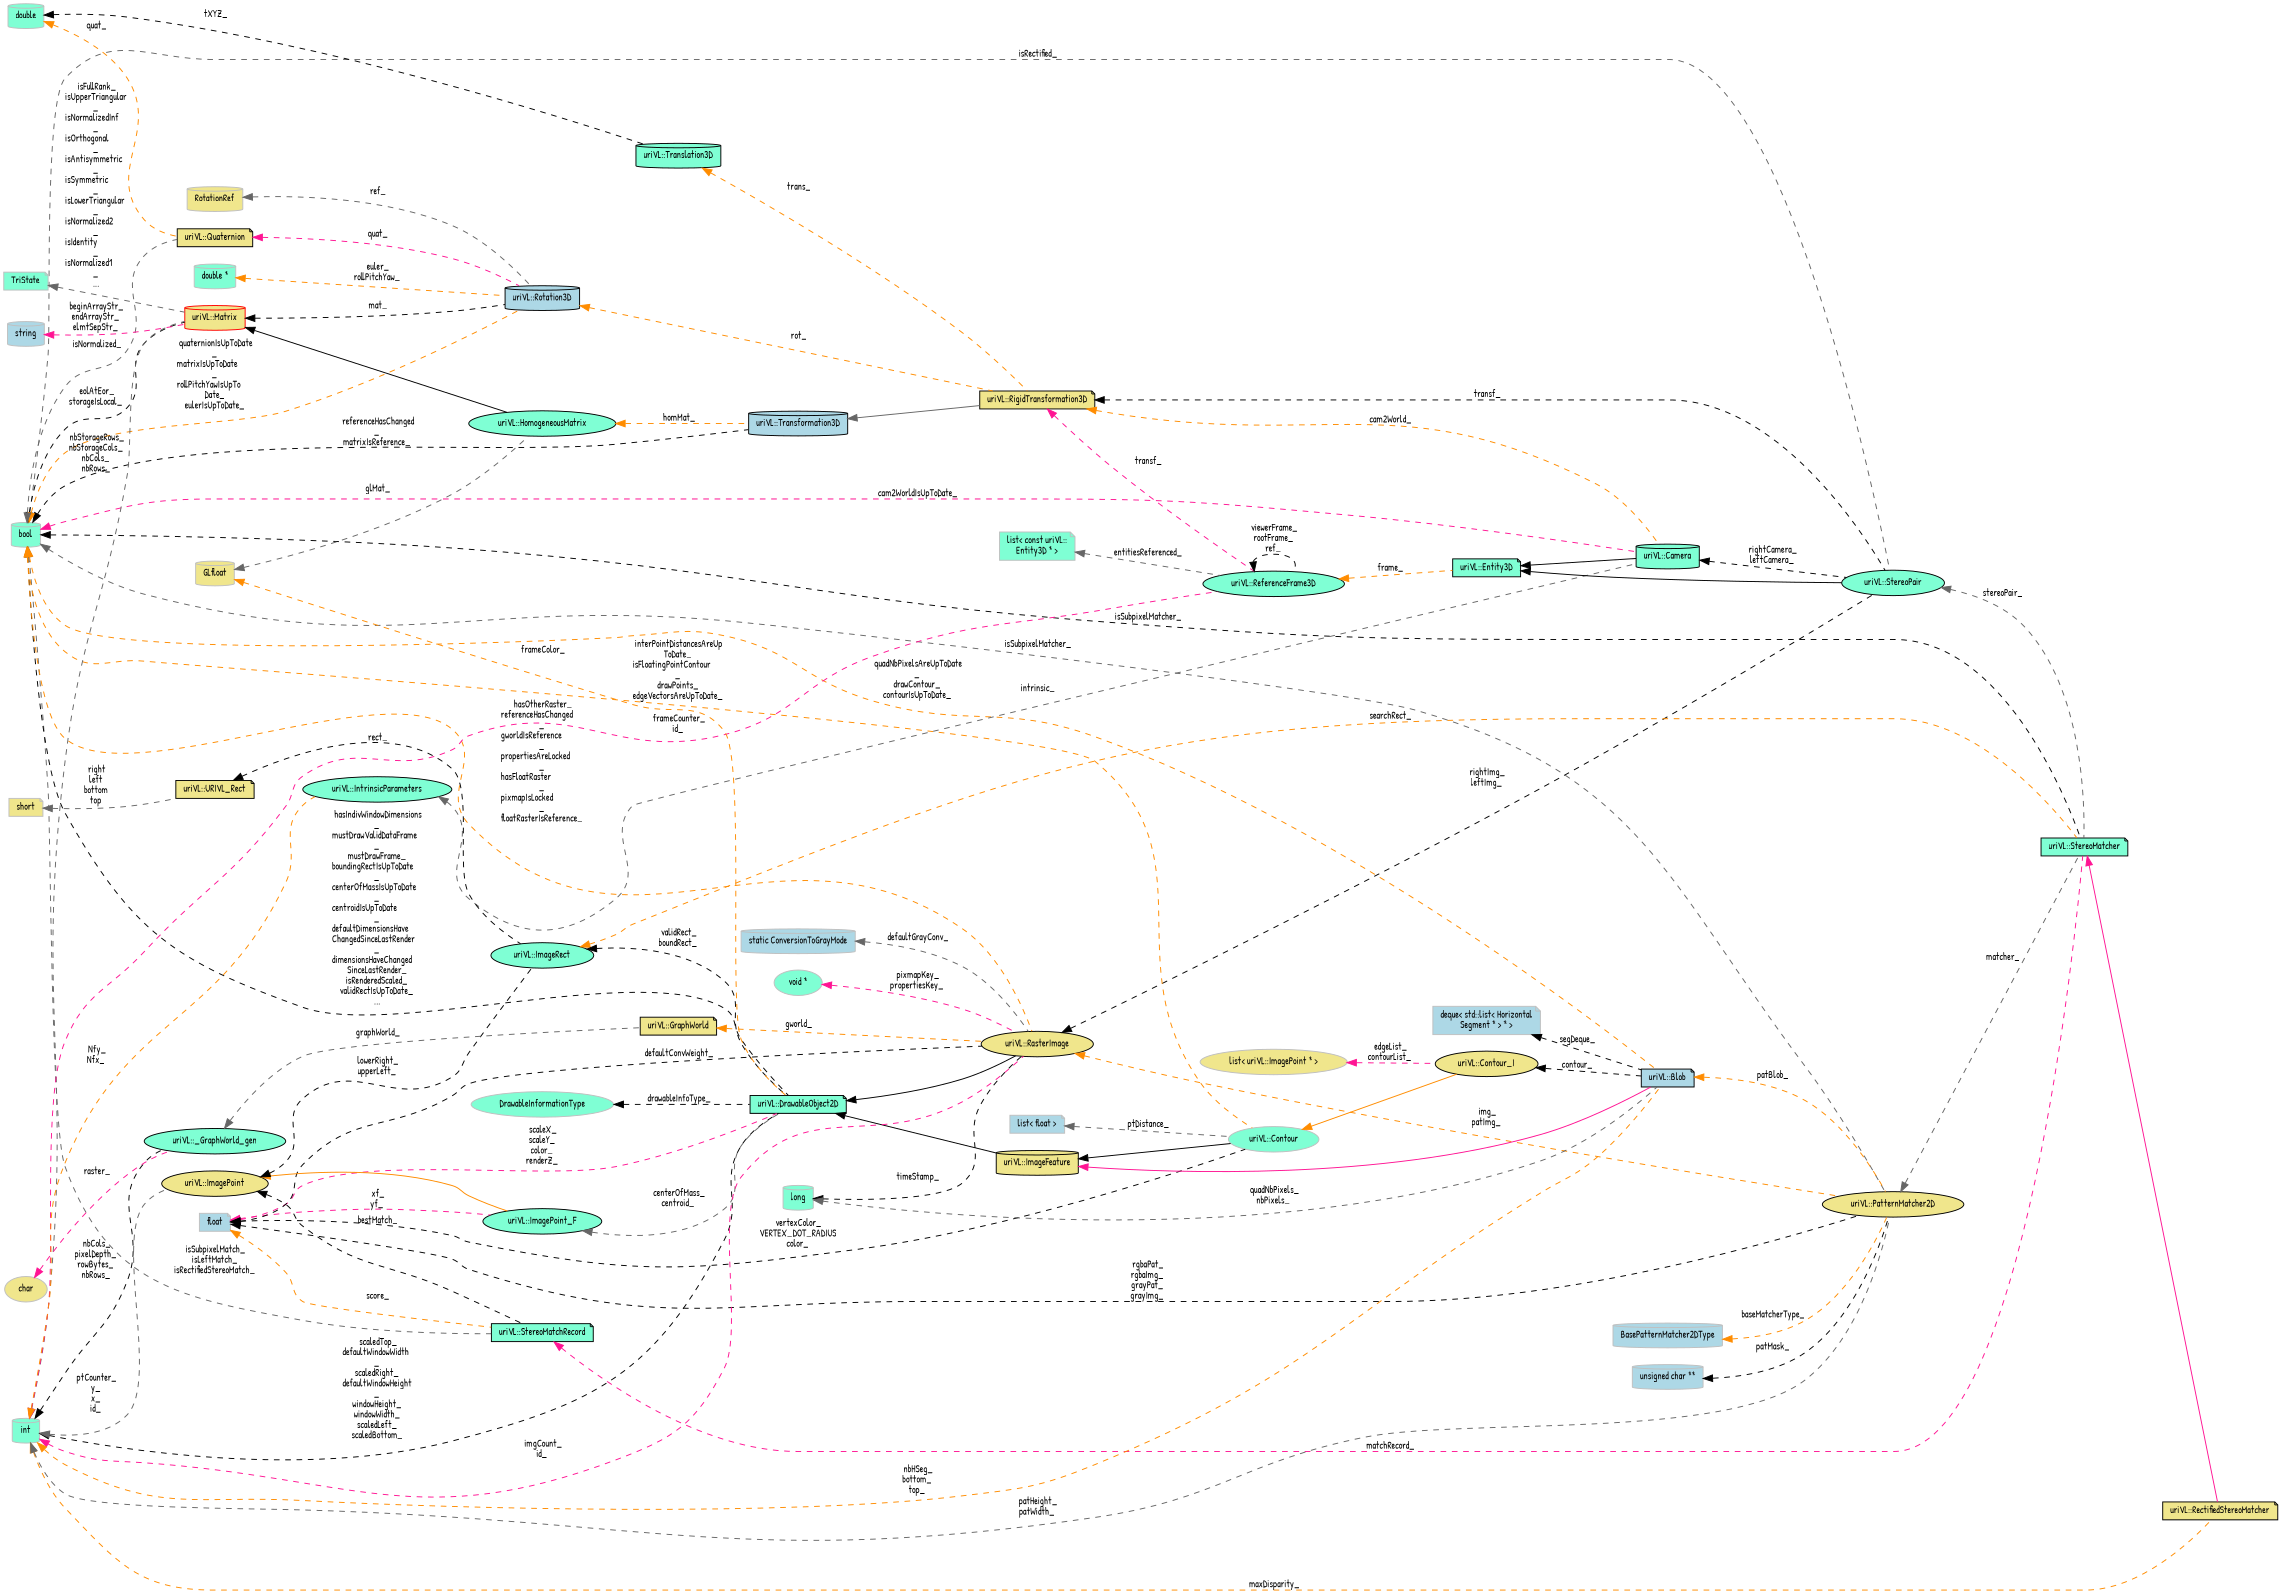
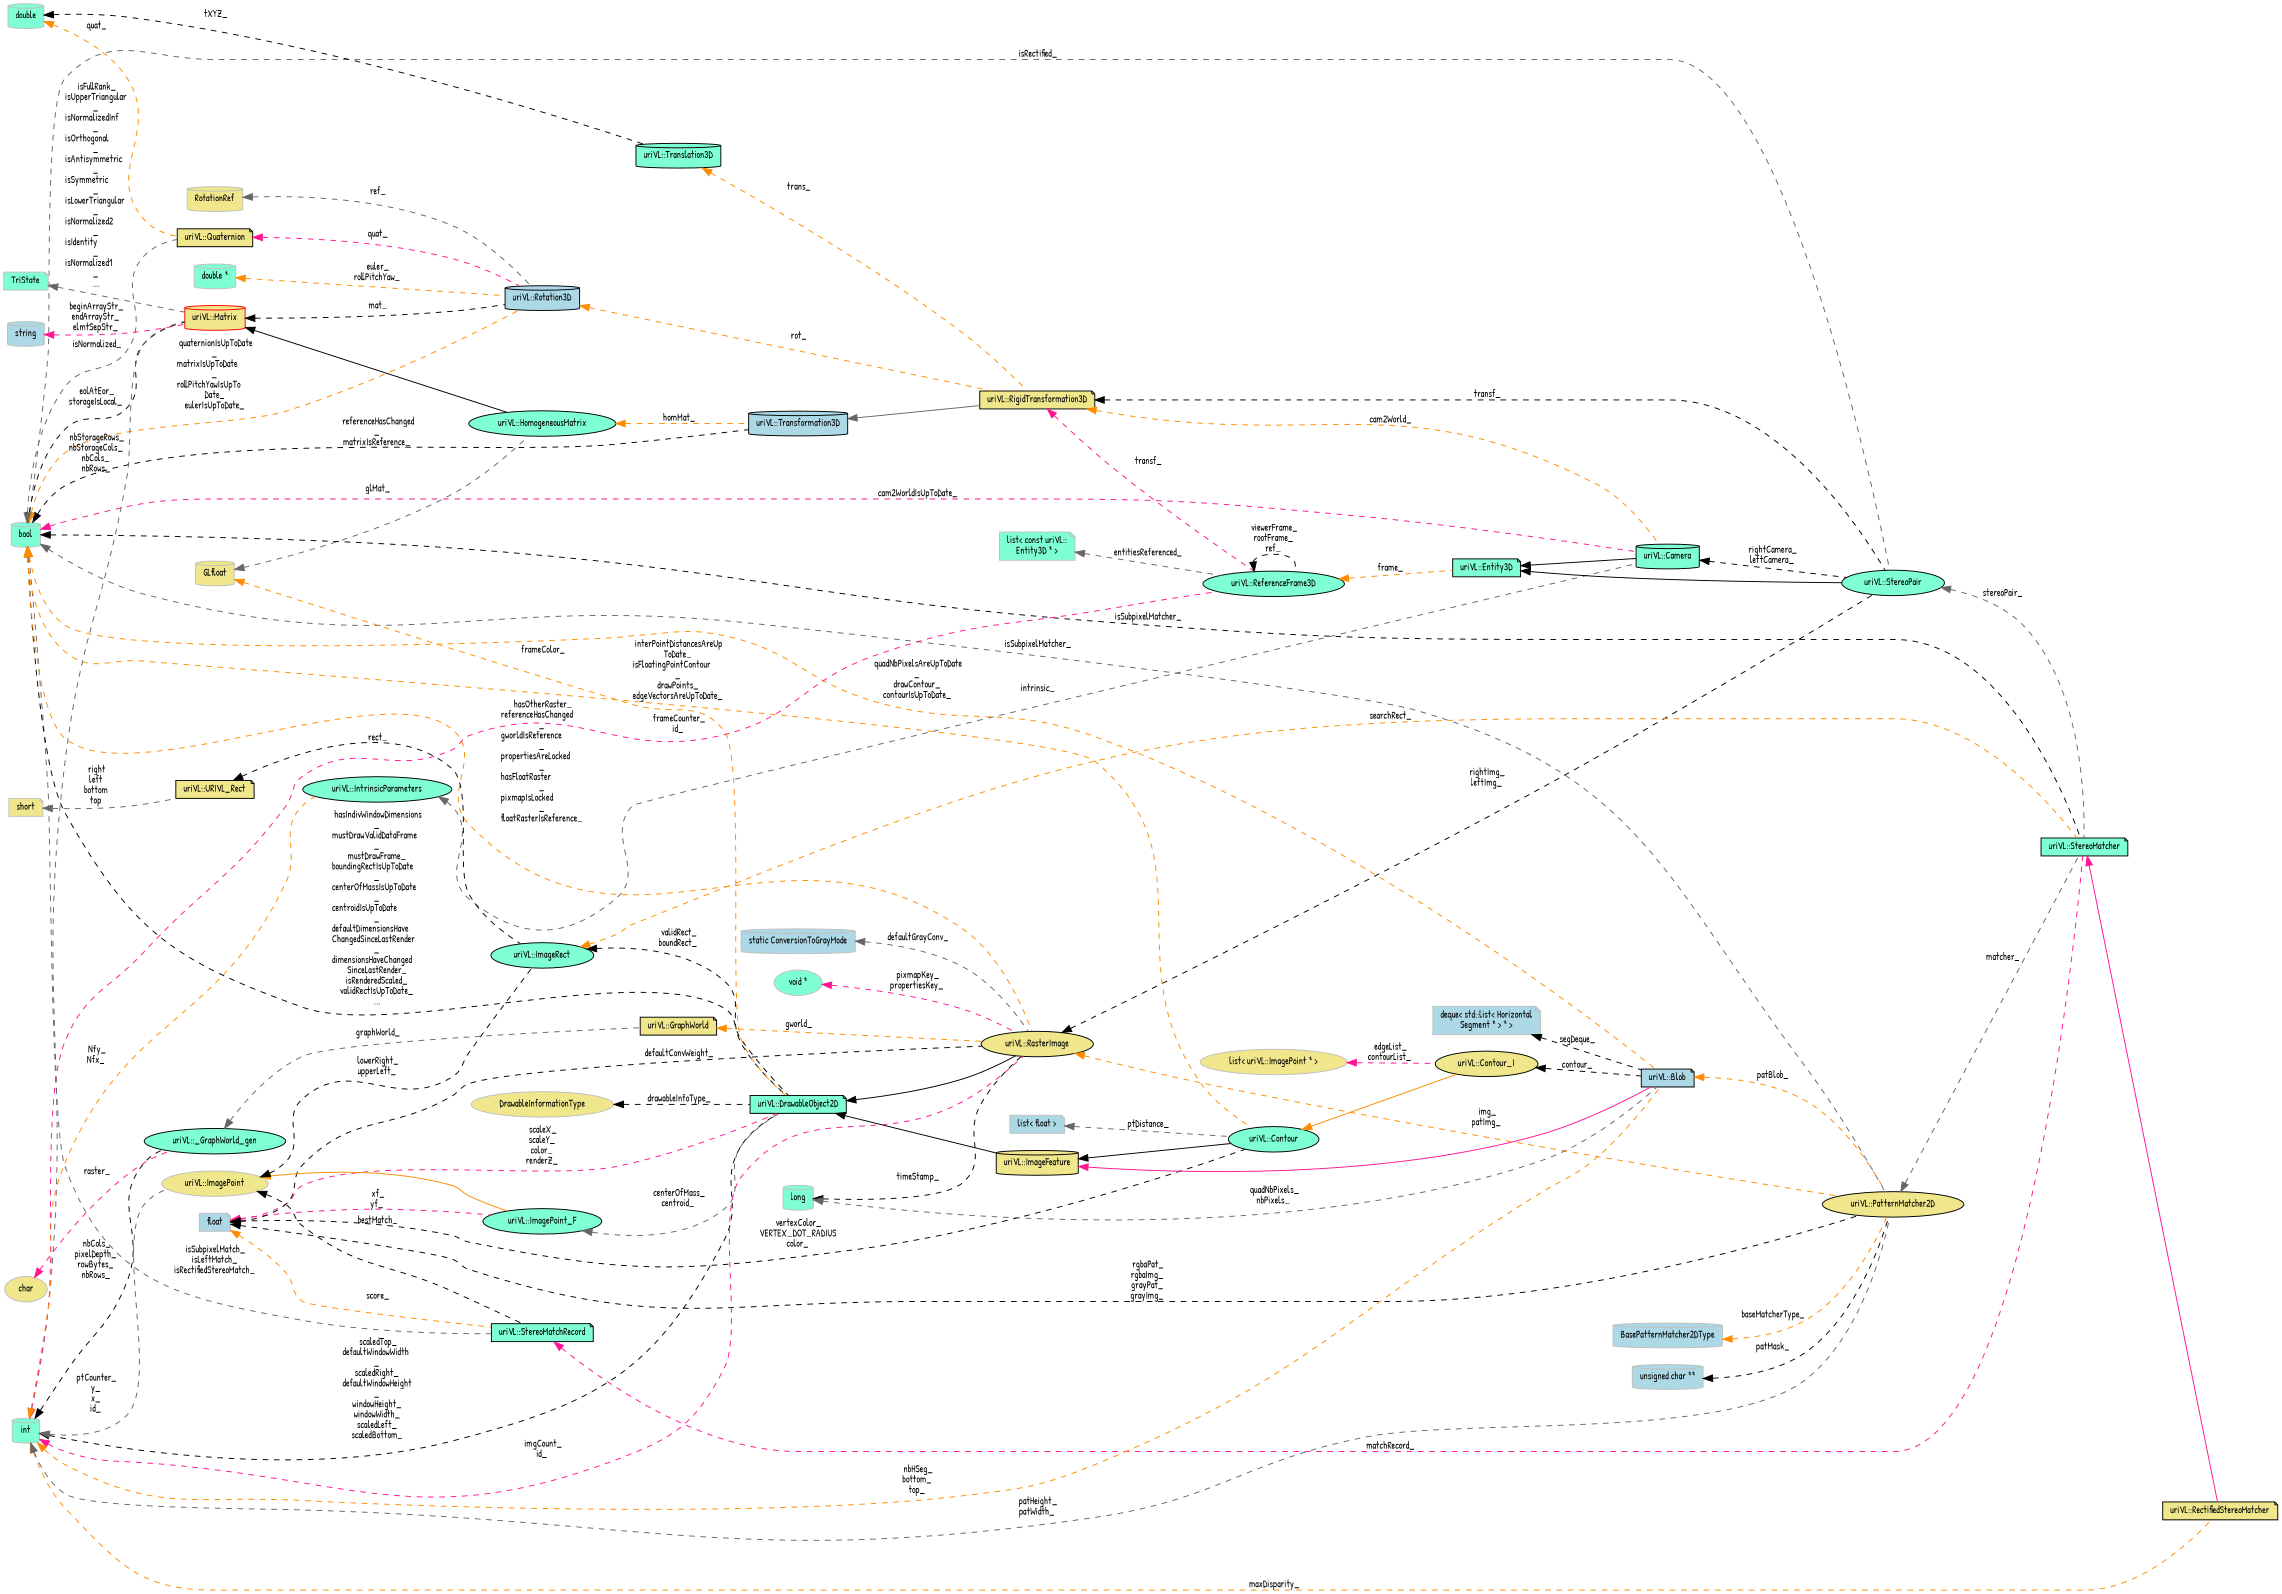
(542, 1104) -> (542, 1104)
(1274, 1139) -> (1274, 1139)
(215, 1184) -> (215, 1184)
